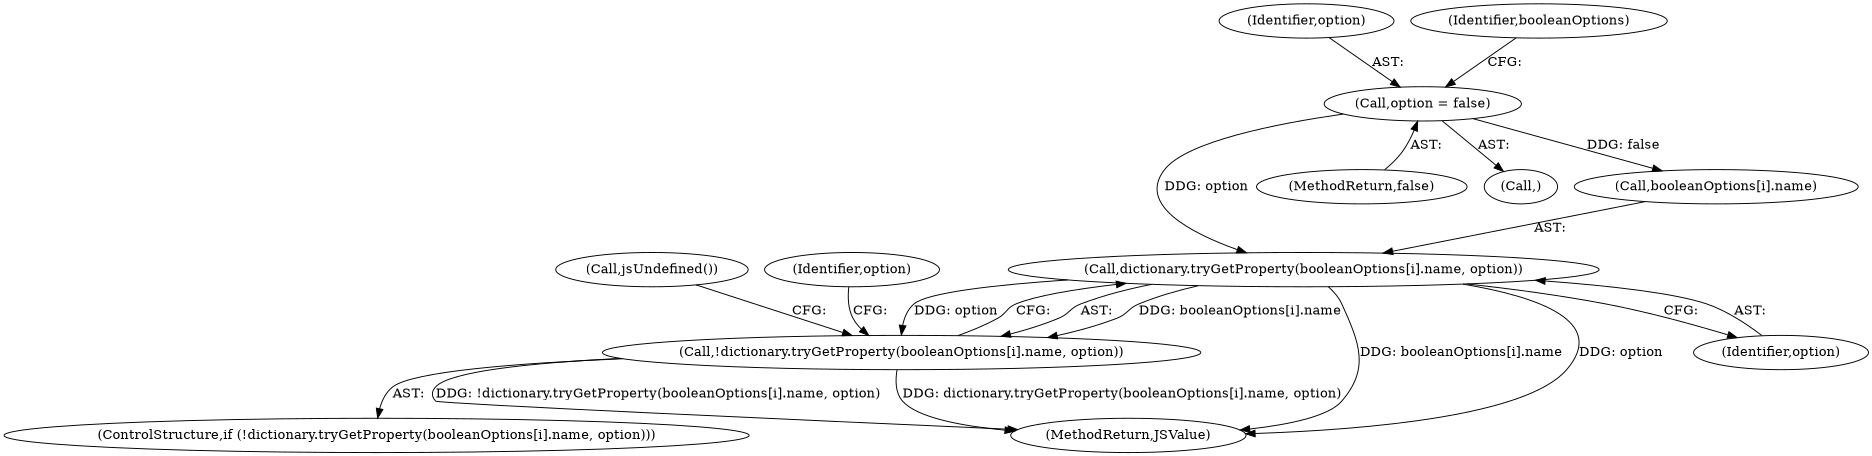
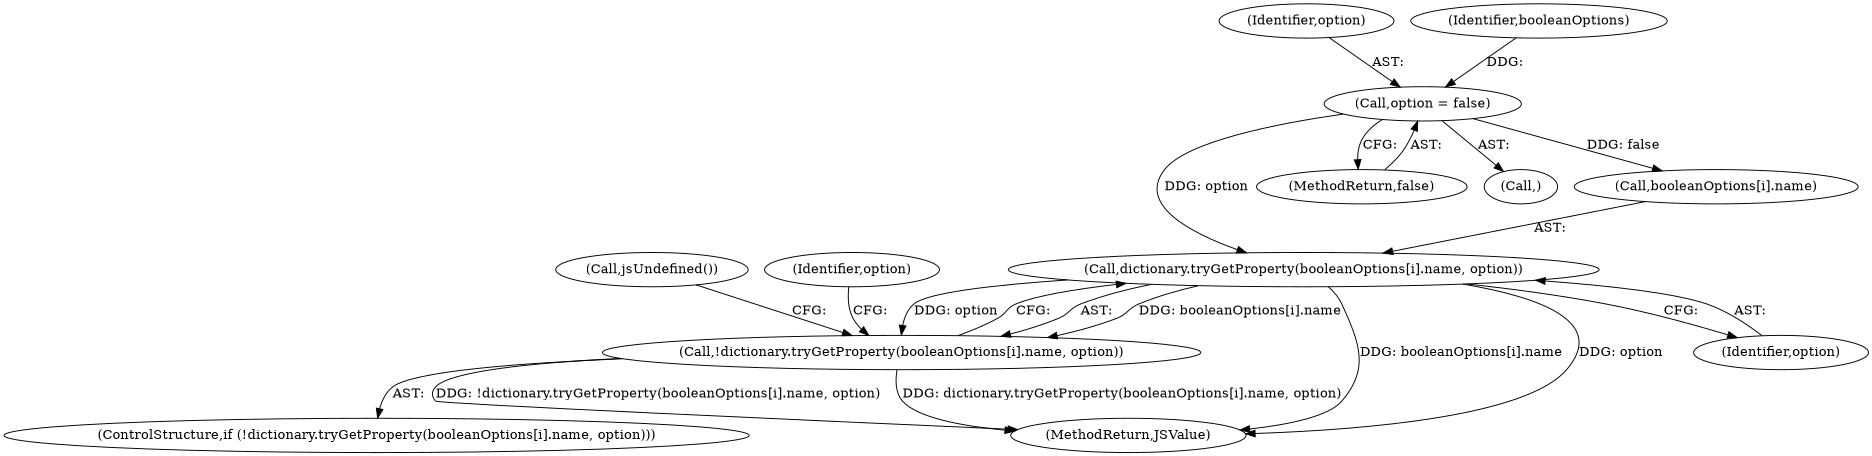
(1507, 62) -> (1507, 62)
none -> (1364, 136)
